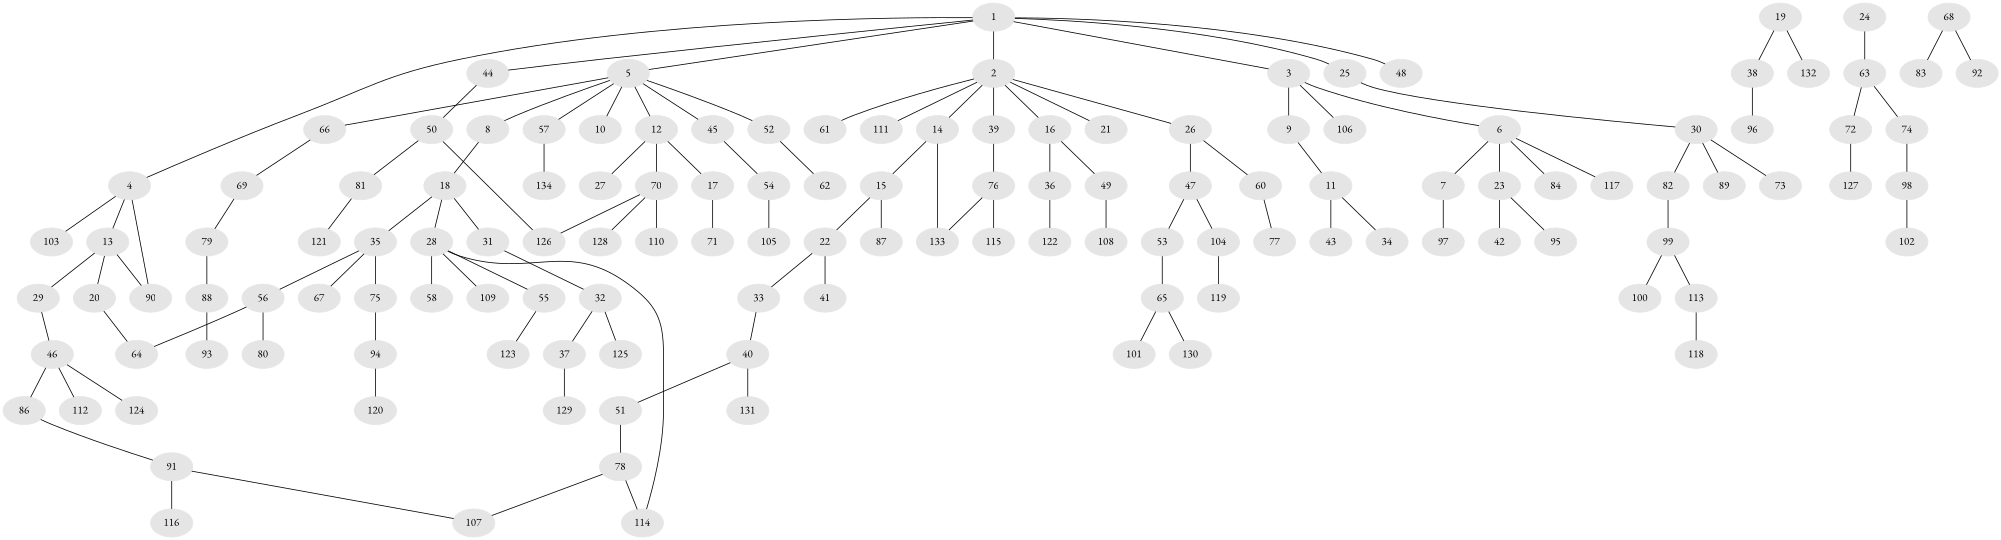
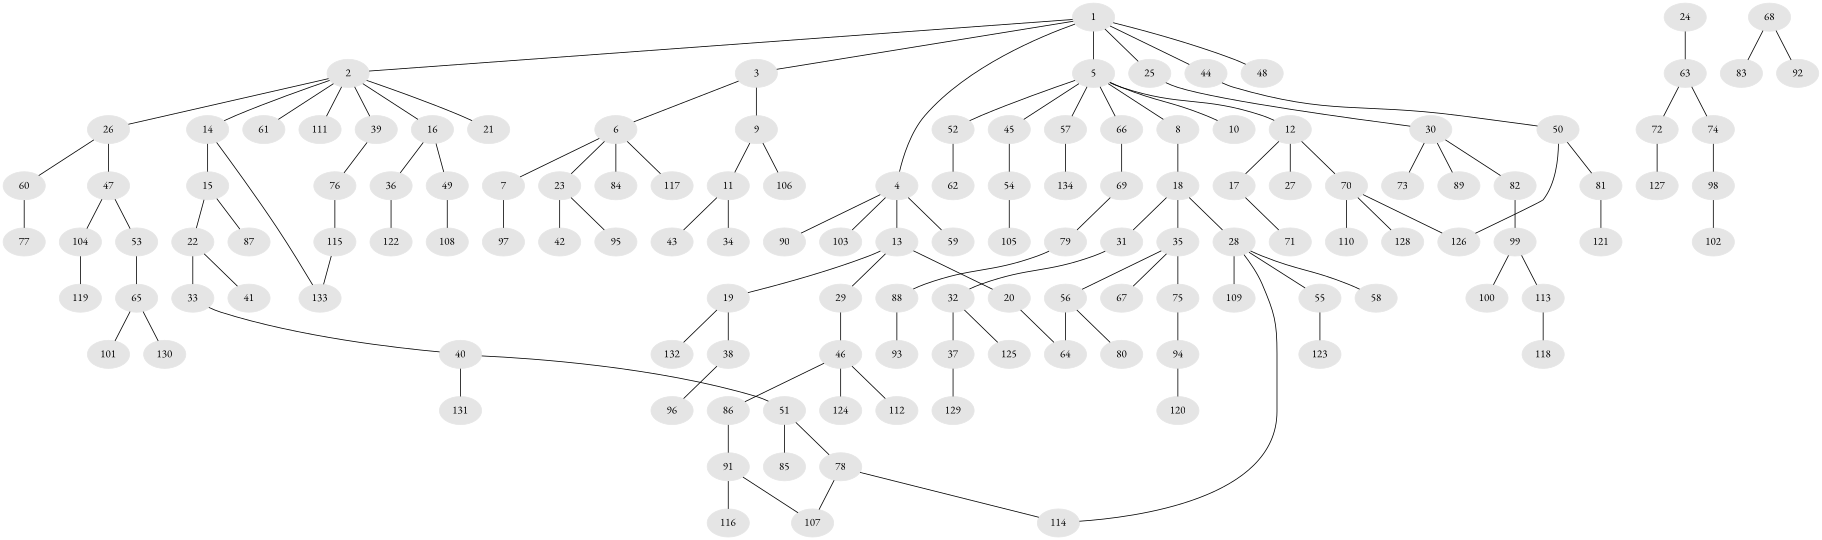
(1317, 101) -> (770, 158)
(966, 214) -> (327, 270)
none -> (953, 242)
(129, 270) -> (815, 274)
none -> (784, 467)
